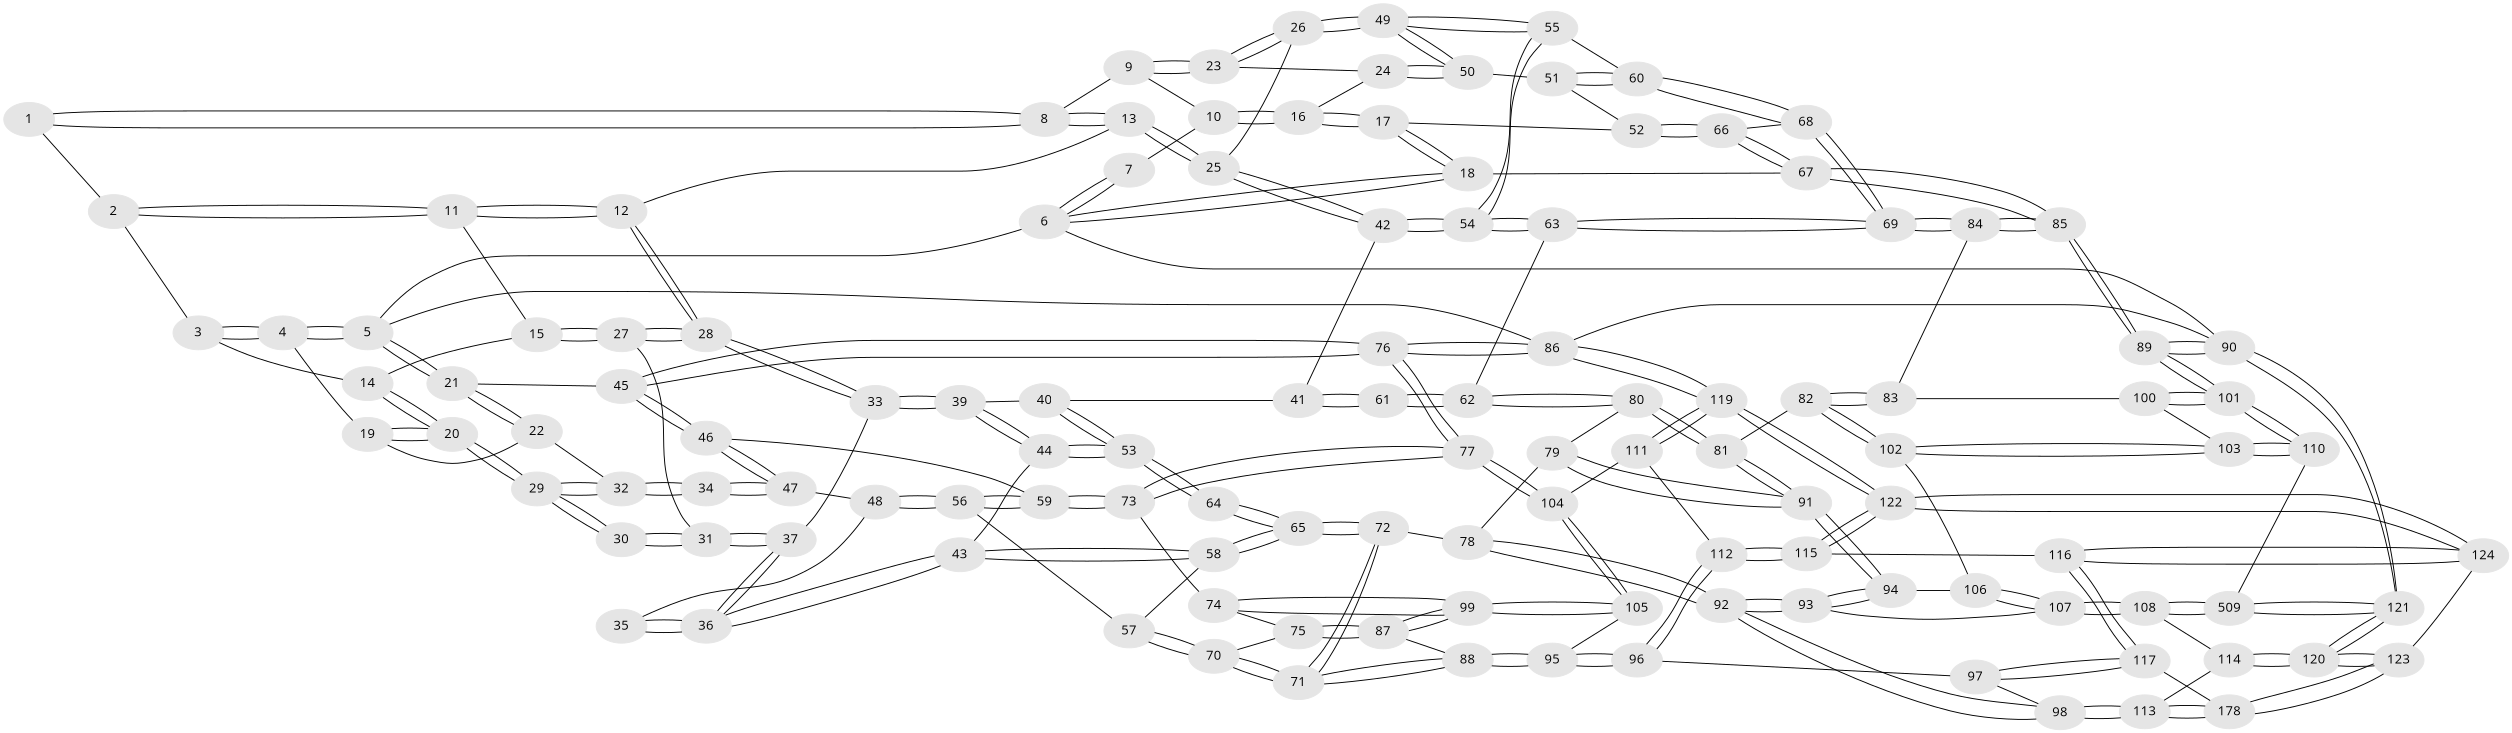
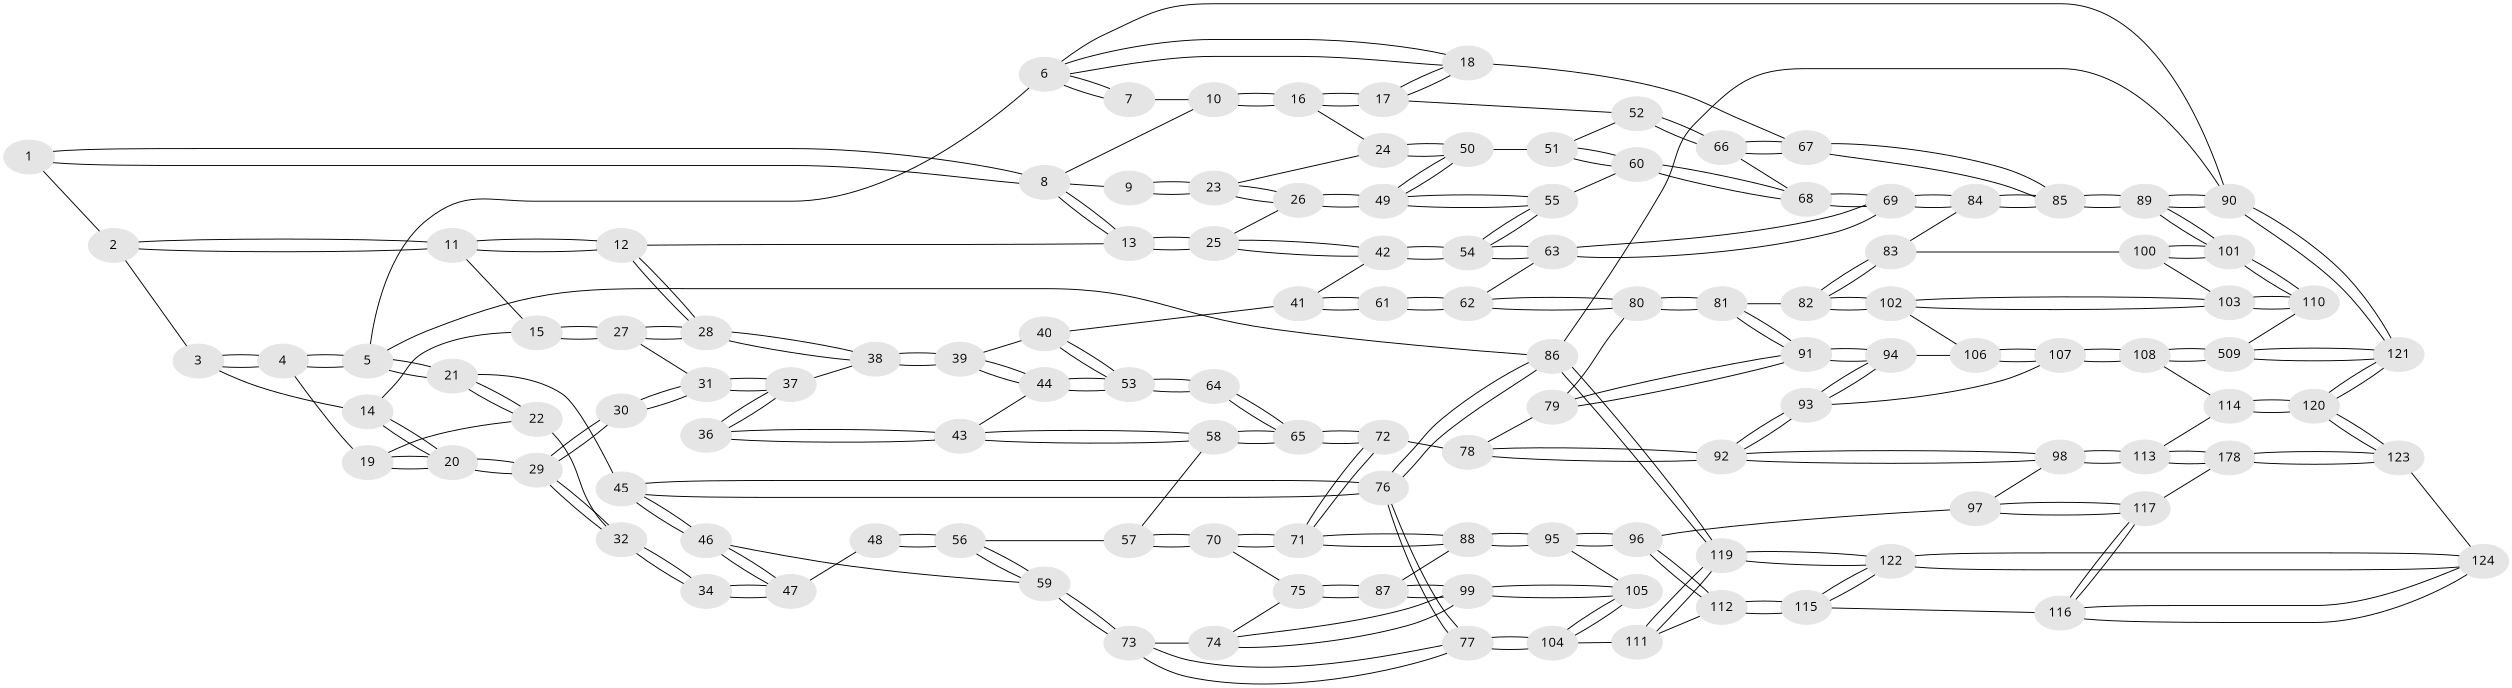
(1171, 93) -> (1129, 141)
(875, 402) -> (875, 359)
(622, 626) -> none
